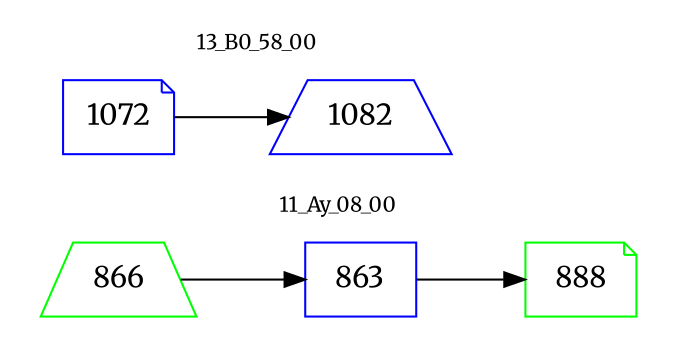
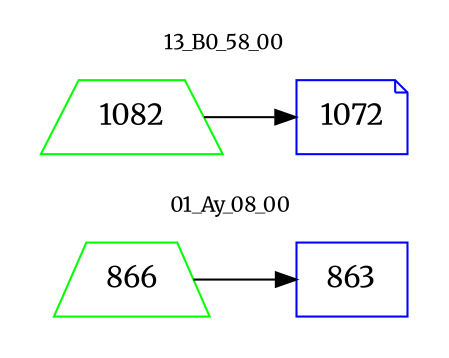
(221, 117) -> (239, 117)
(361, 117) -> (132, 117)
(339, 207) -> (231, 207)
(581, 280) -> none
